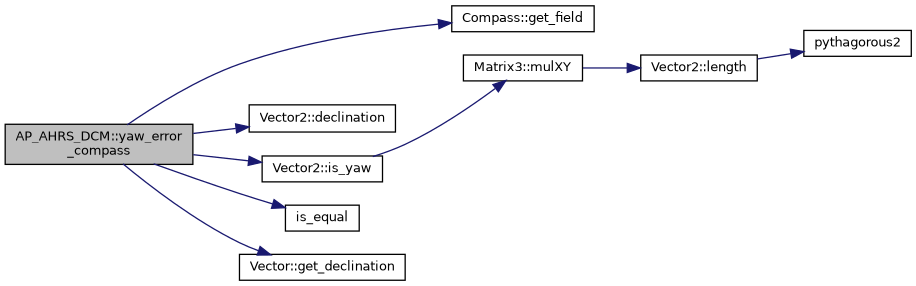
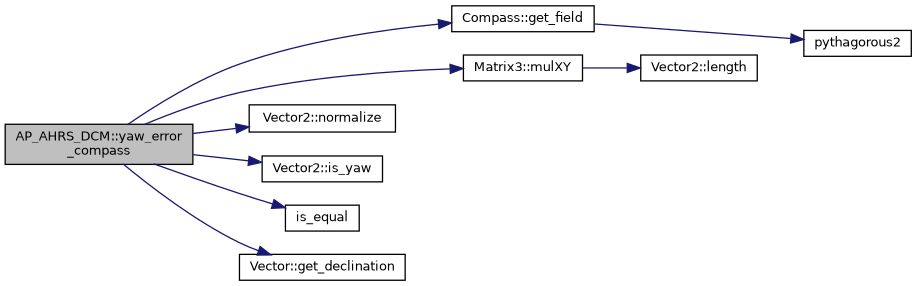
(774, 56) -> (692, 31)
(322, 118) -> (322, 118)
(437, 128) -> (294, 82)
